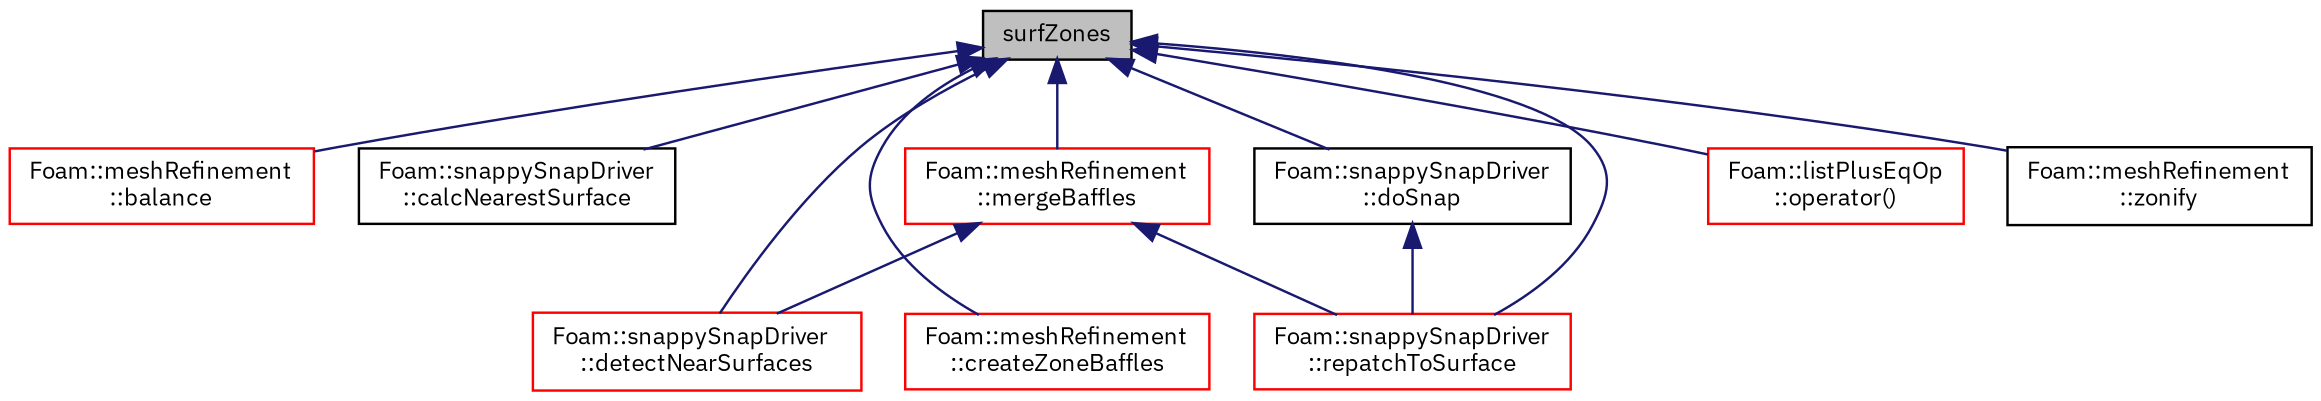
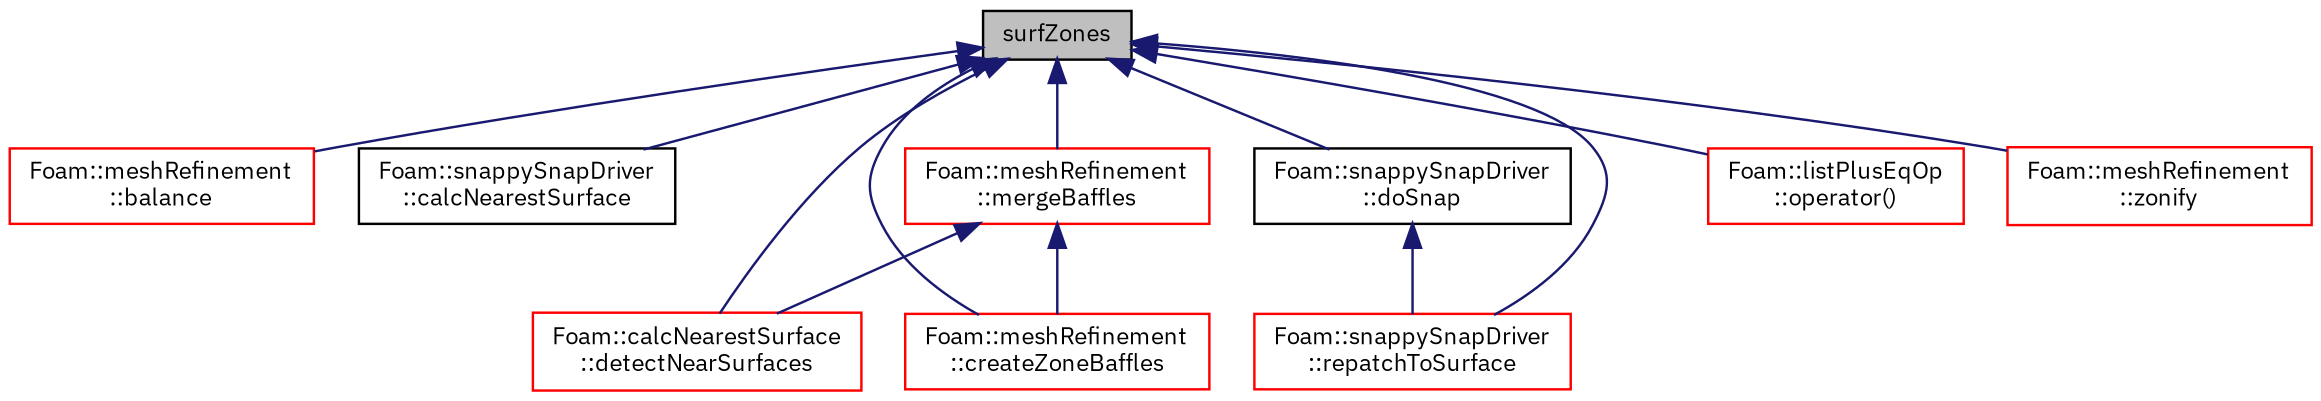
(2160, 186) -> (2160, 186)
(1247, 274) -> (1057, 281)
(697, 352) -> (697, 352)
